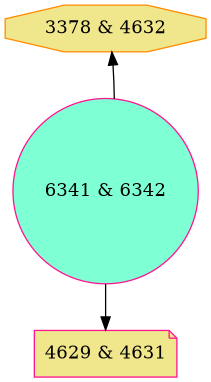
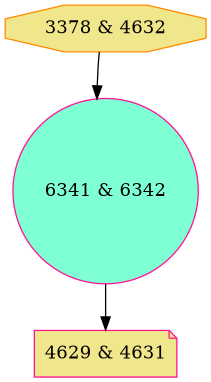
(114, 82) -> (98, 69)
